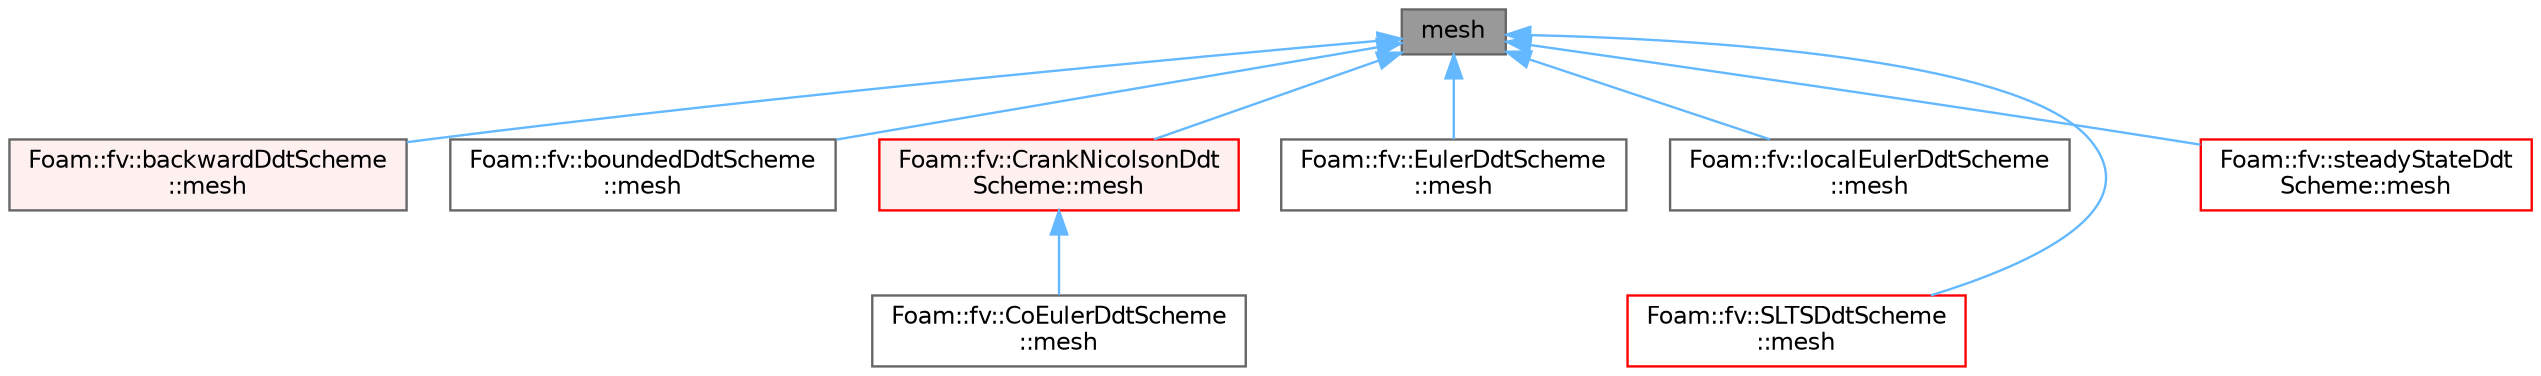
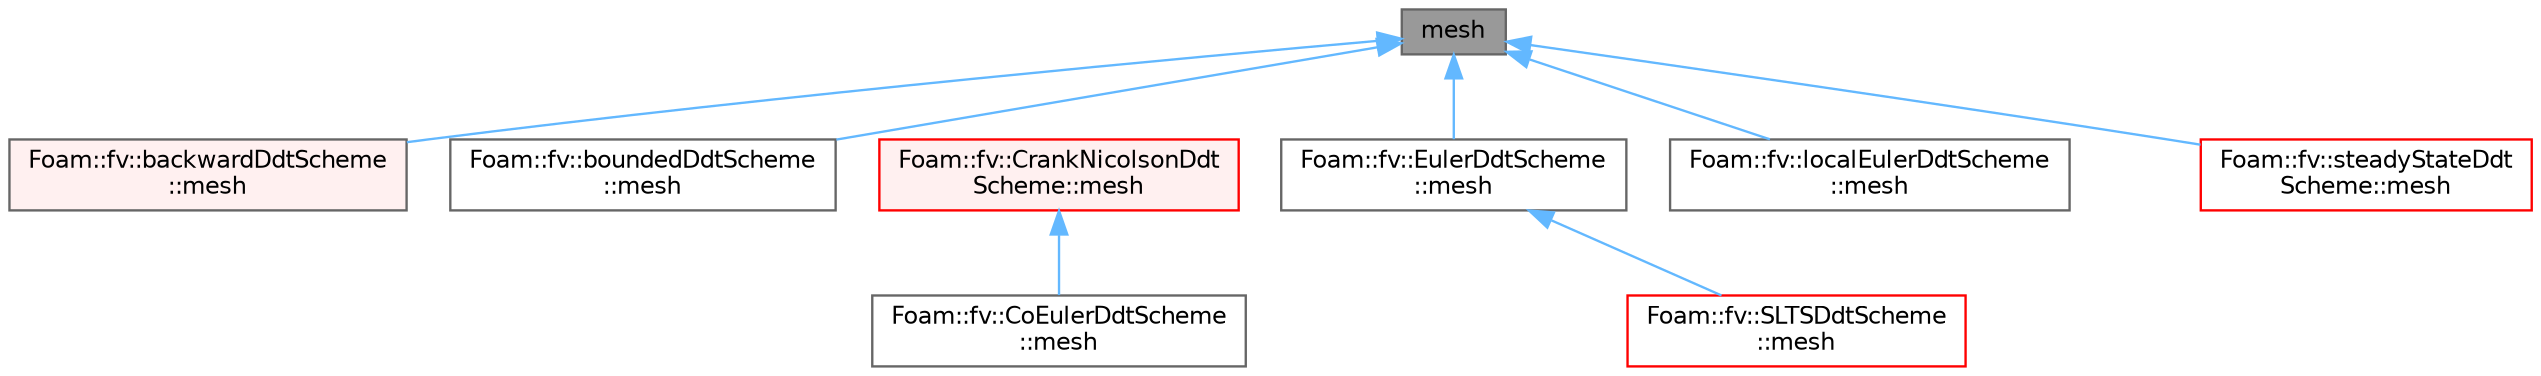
(1948, 77) -> (1636, 258)
(1266, 100) -> none
